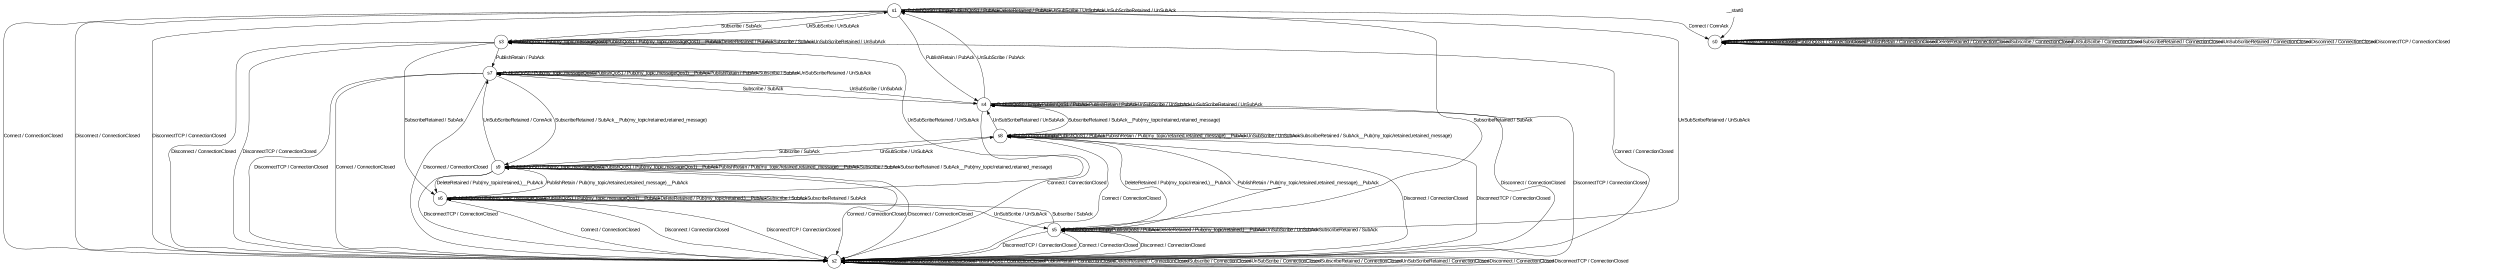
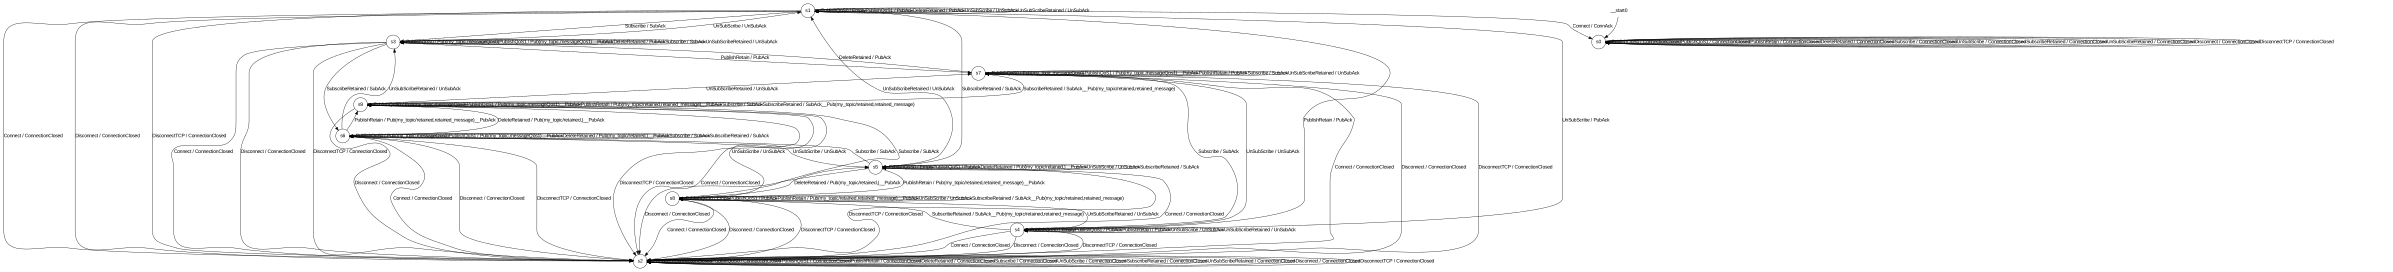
none -> (688, 51)
(518, 120) -> (742, 89)
